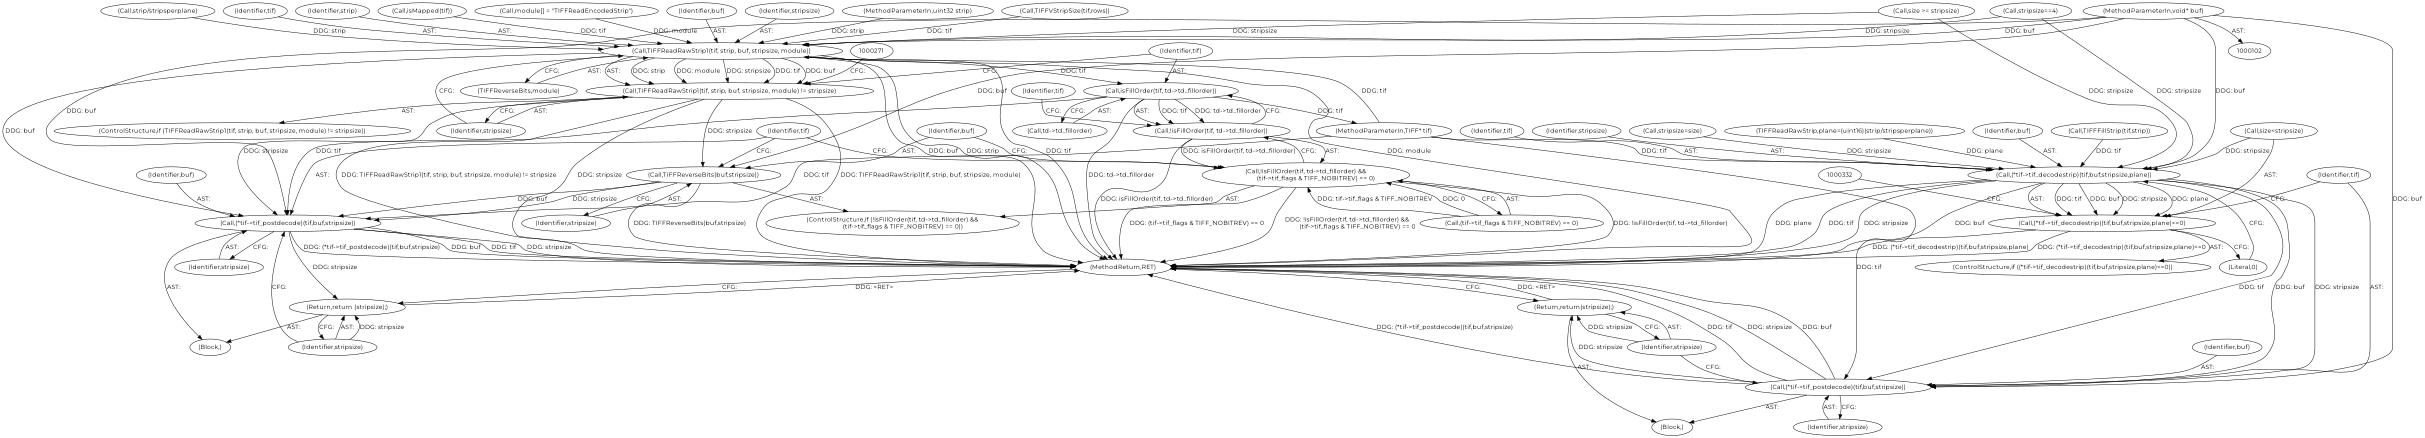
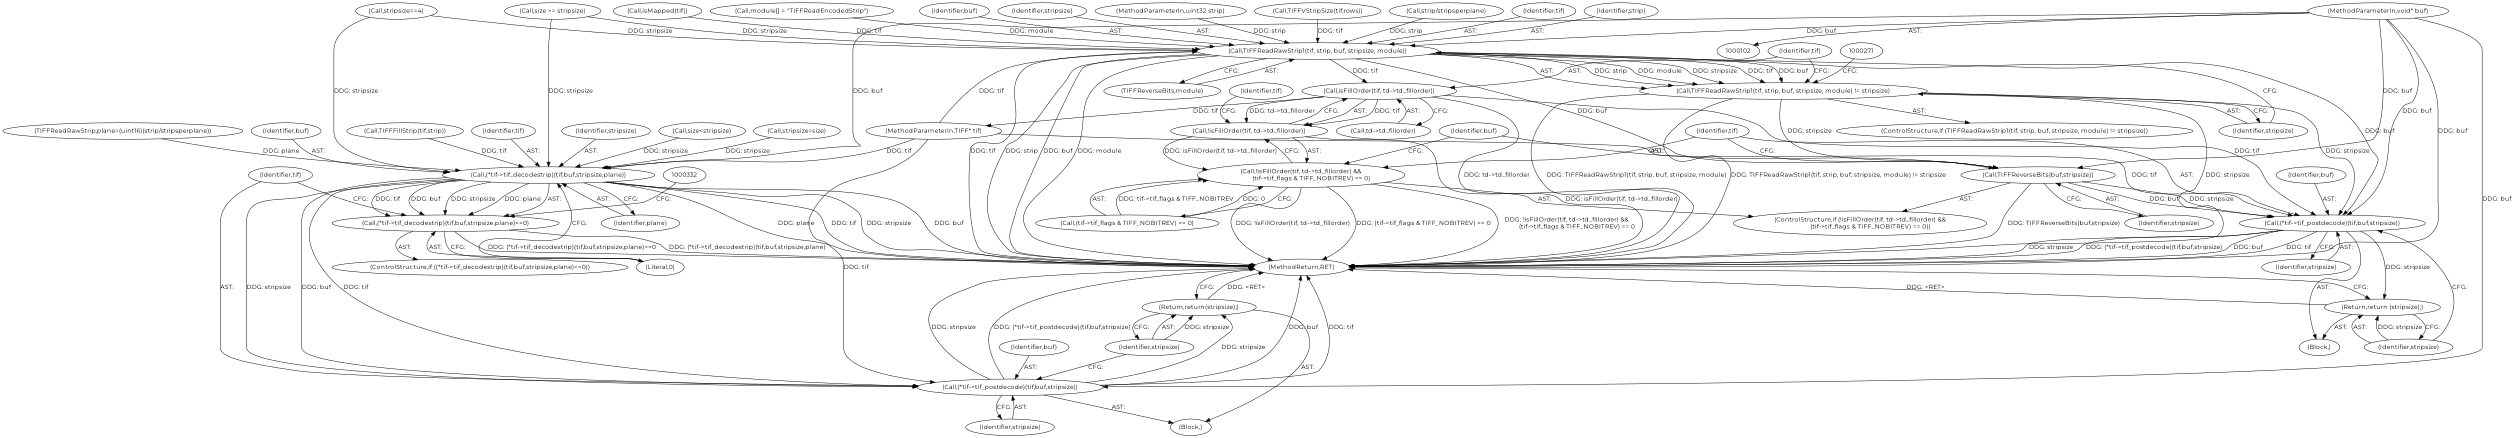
none -> (1669, 149)
(2228, 194) -> (527, 257)
none -> (641, 223)
none -> (2241, 256)
